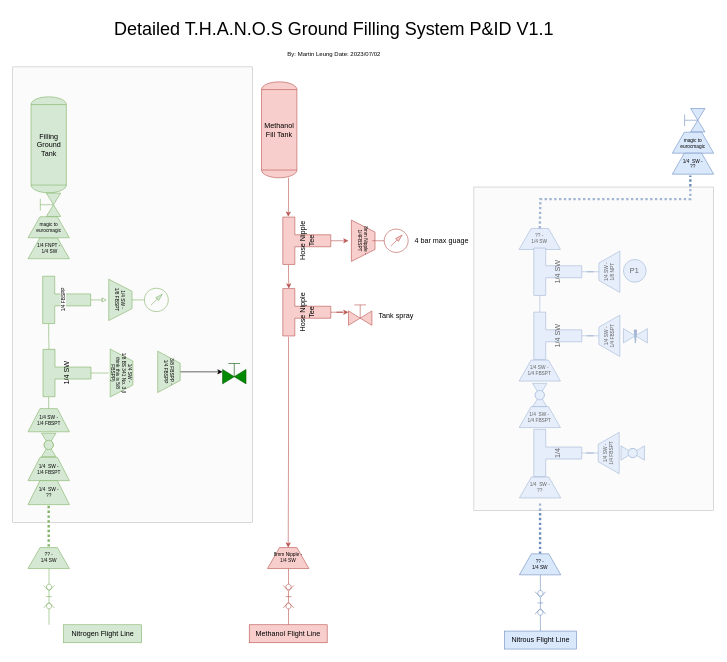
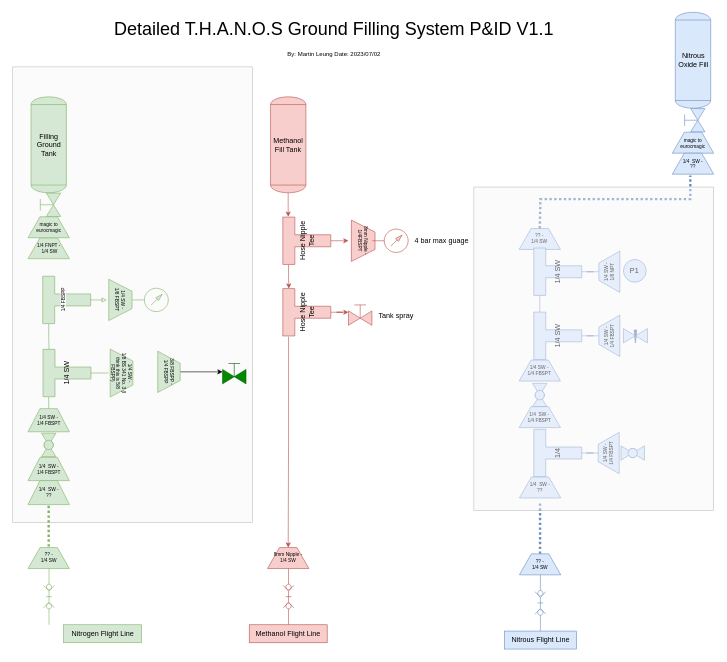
none -> (693, 60)
(279, 130) -> (288, 145)
